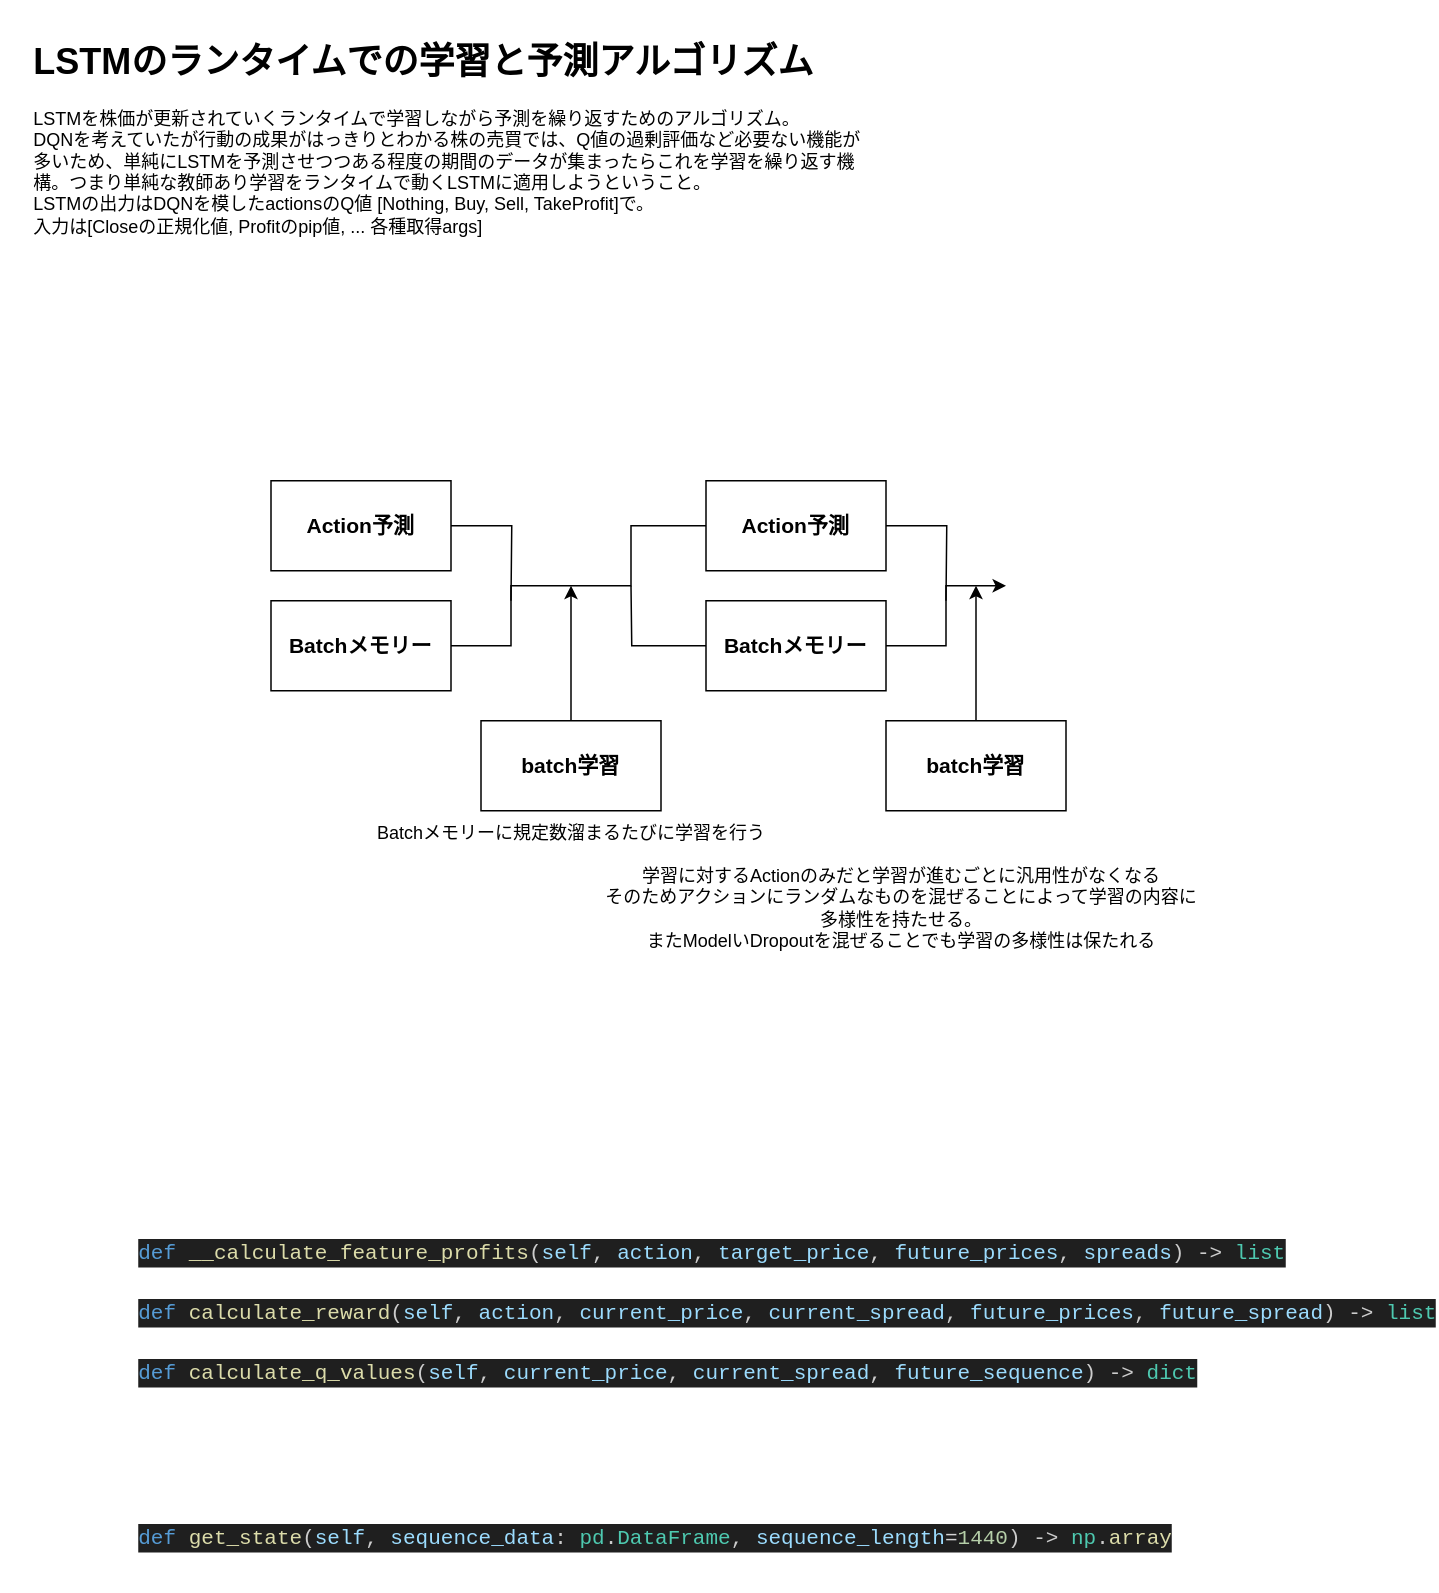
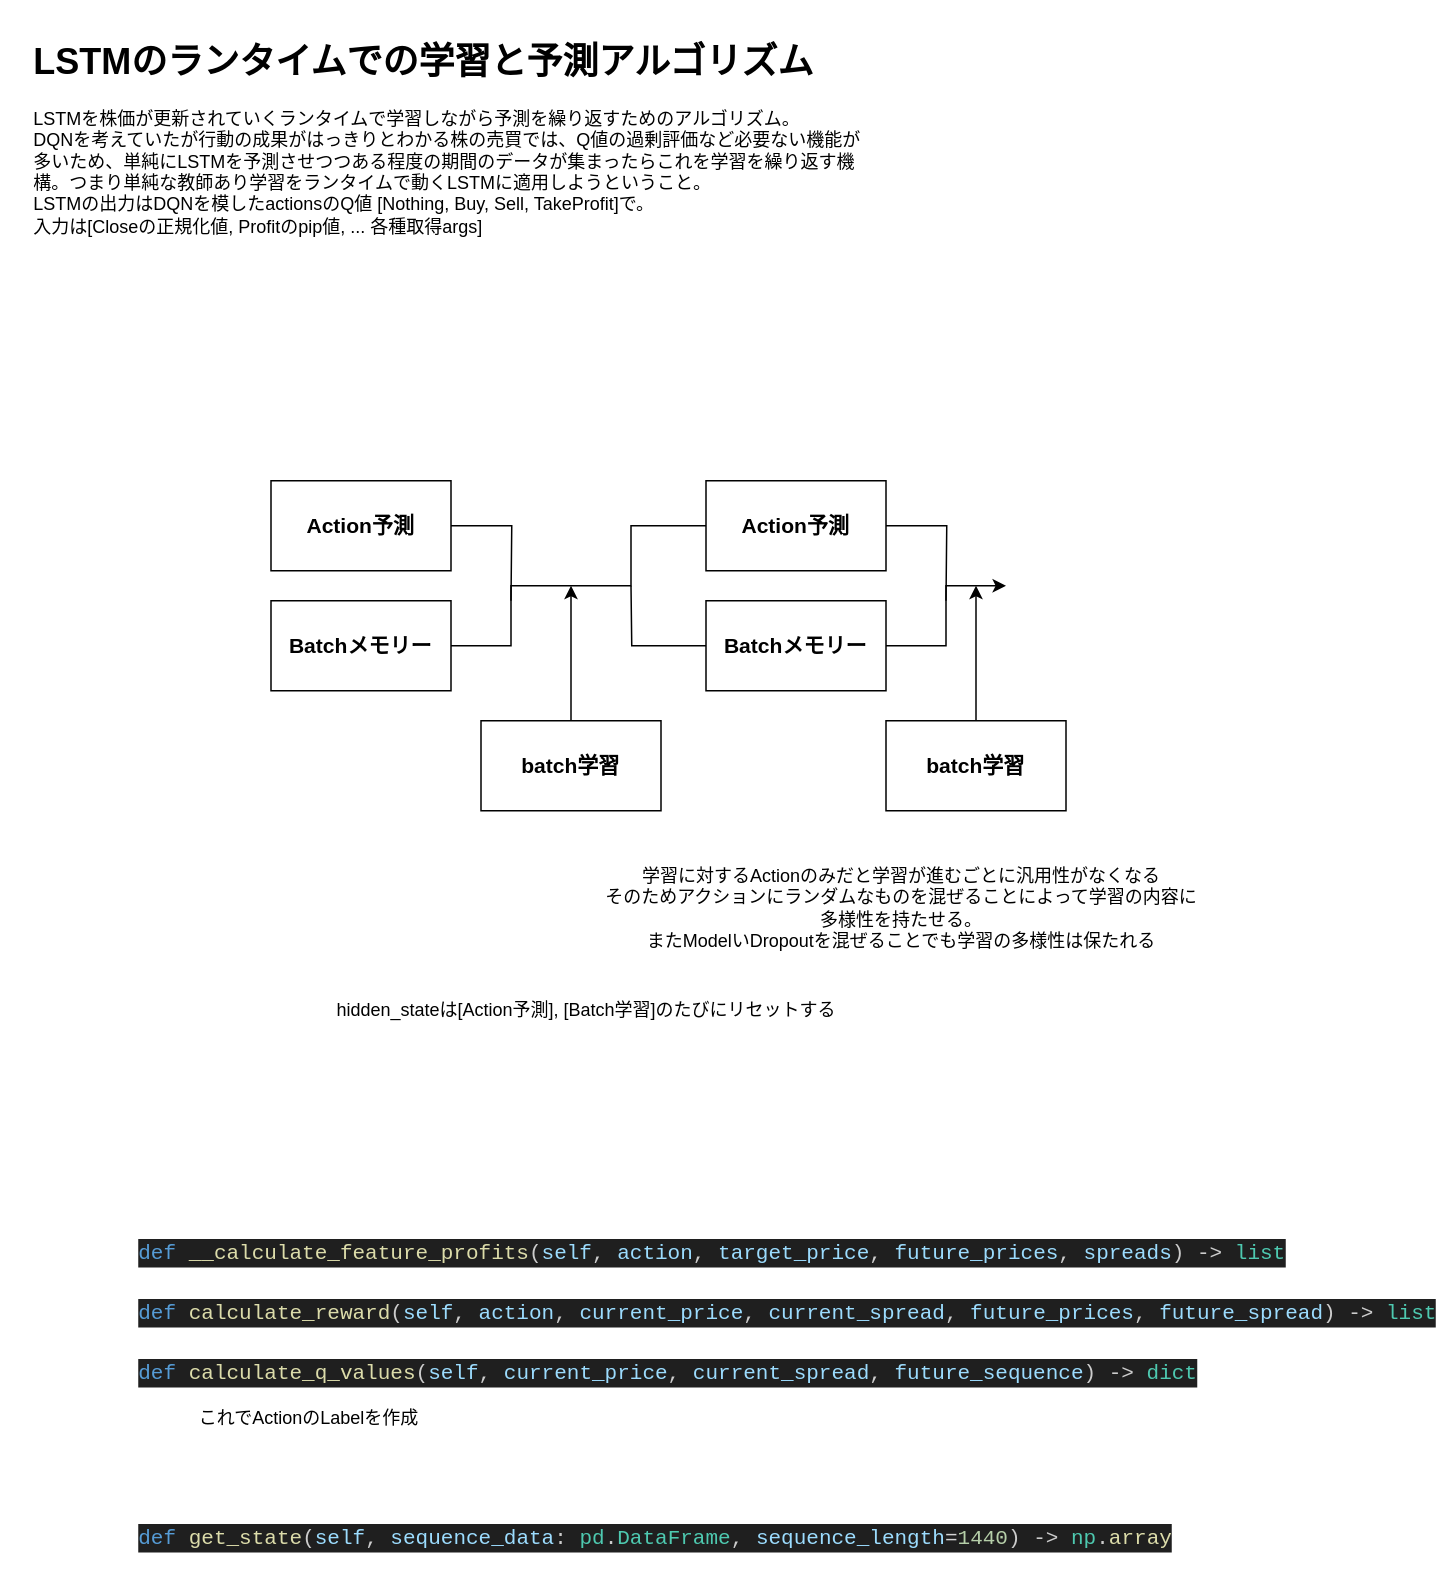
(571, 833) -> none
none -> (586, 1010)
none -> (308, 1418)
